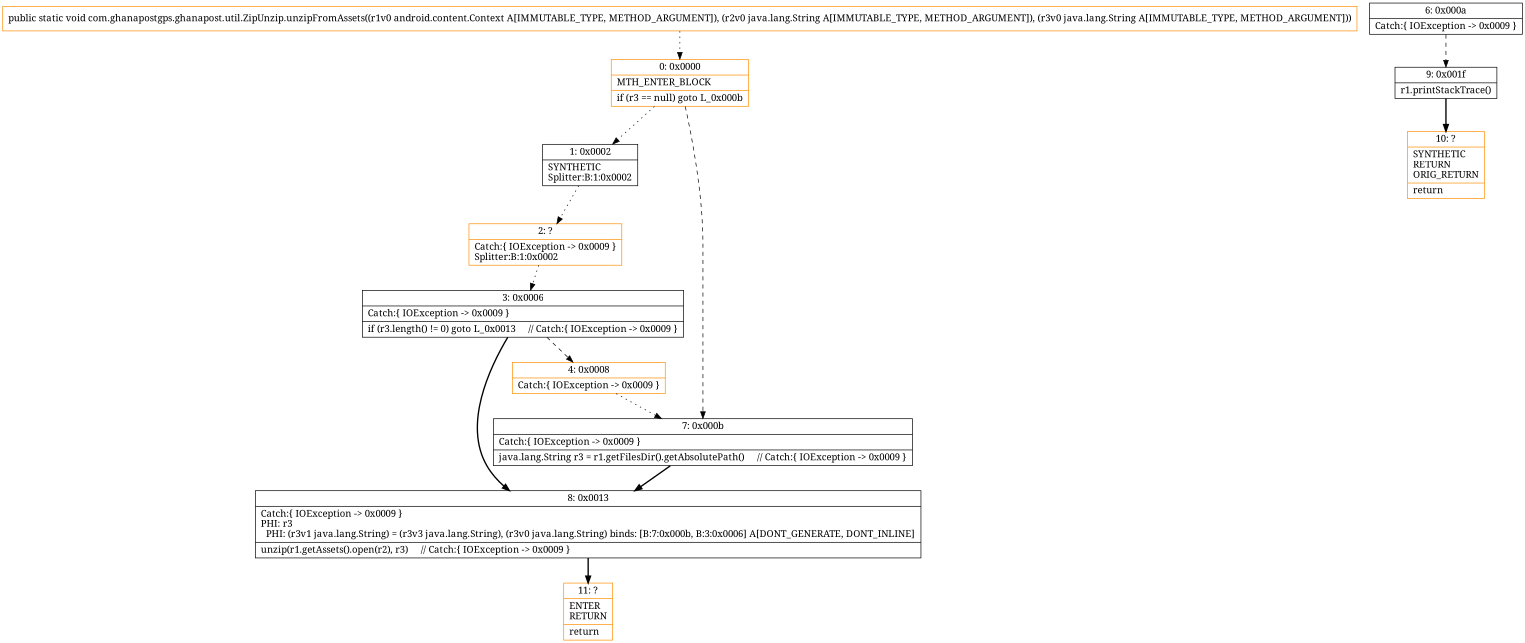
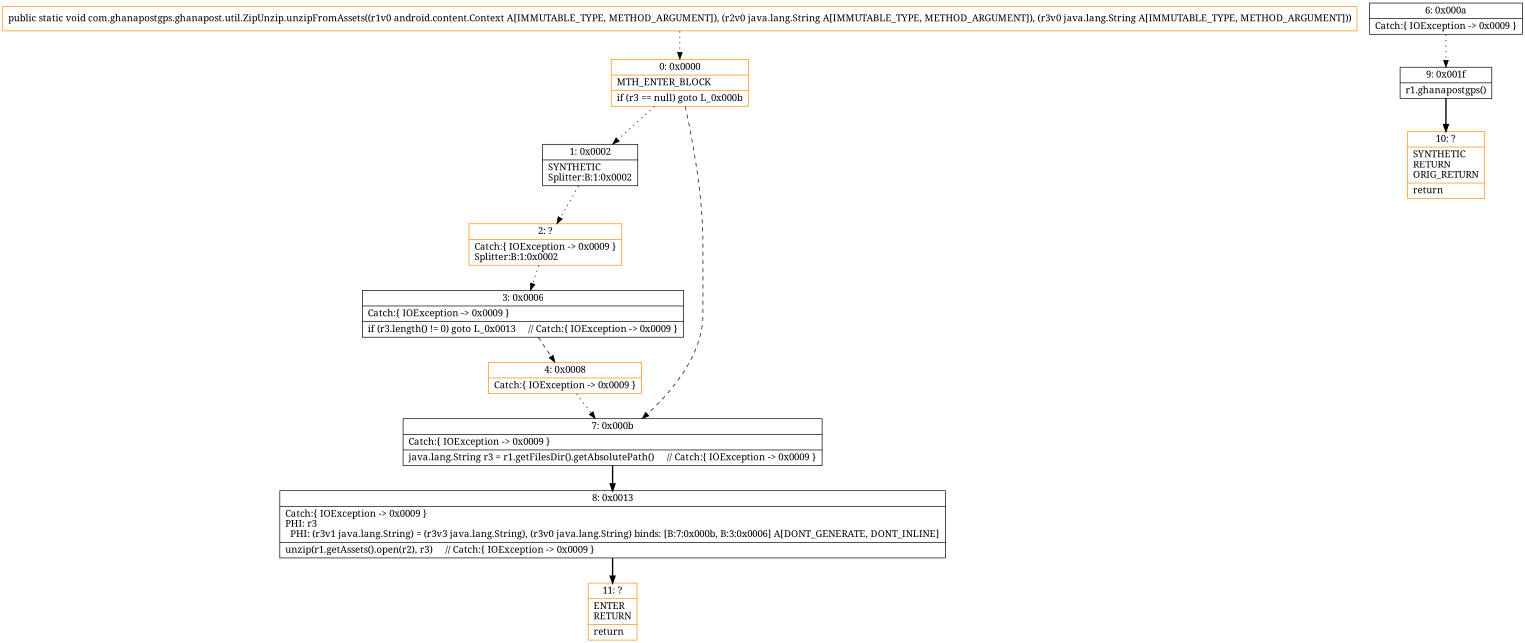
(1446, 47) -> (1446, 47)
(1446, 90) -> (1446, 90)
(479, 413) -> none
